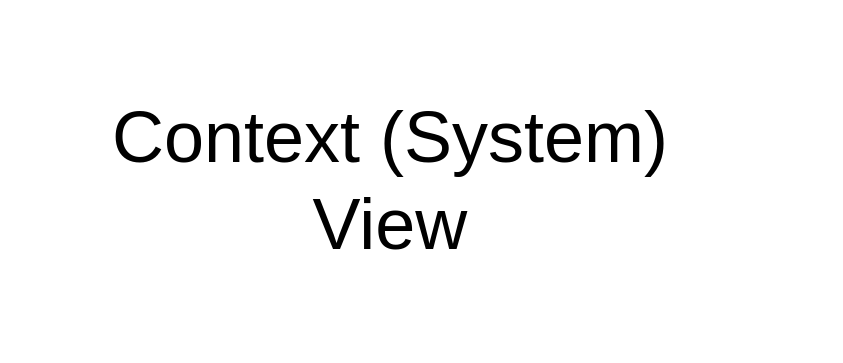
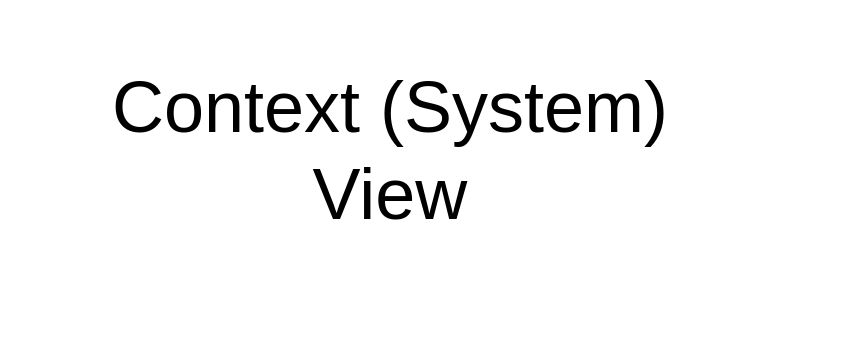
(391, 181) -> (391, 151)
